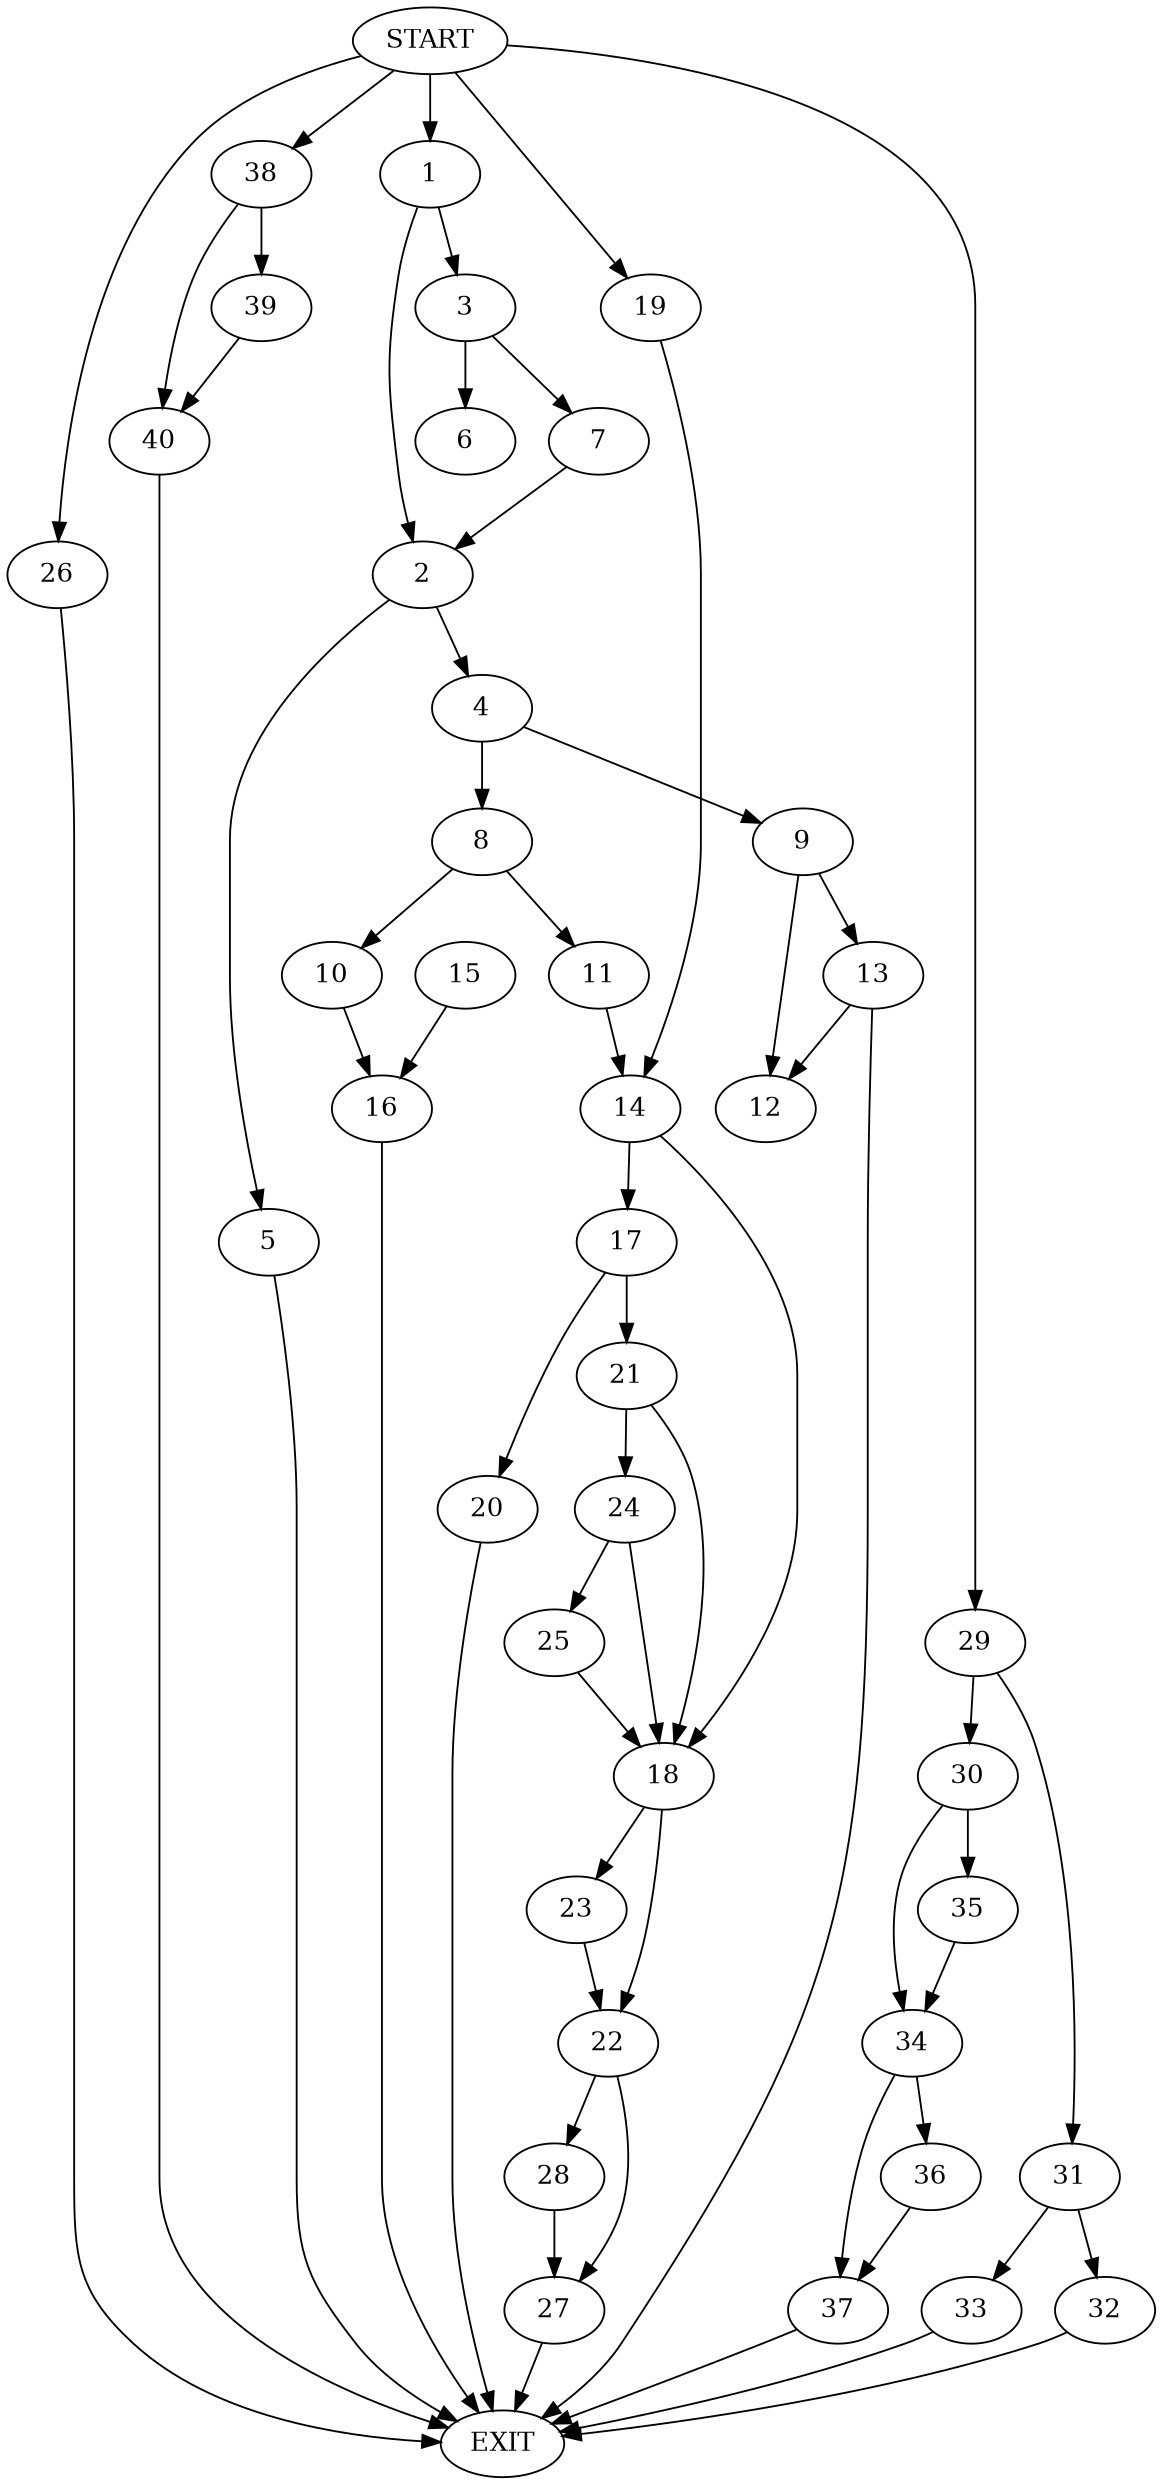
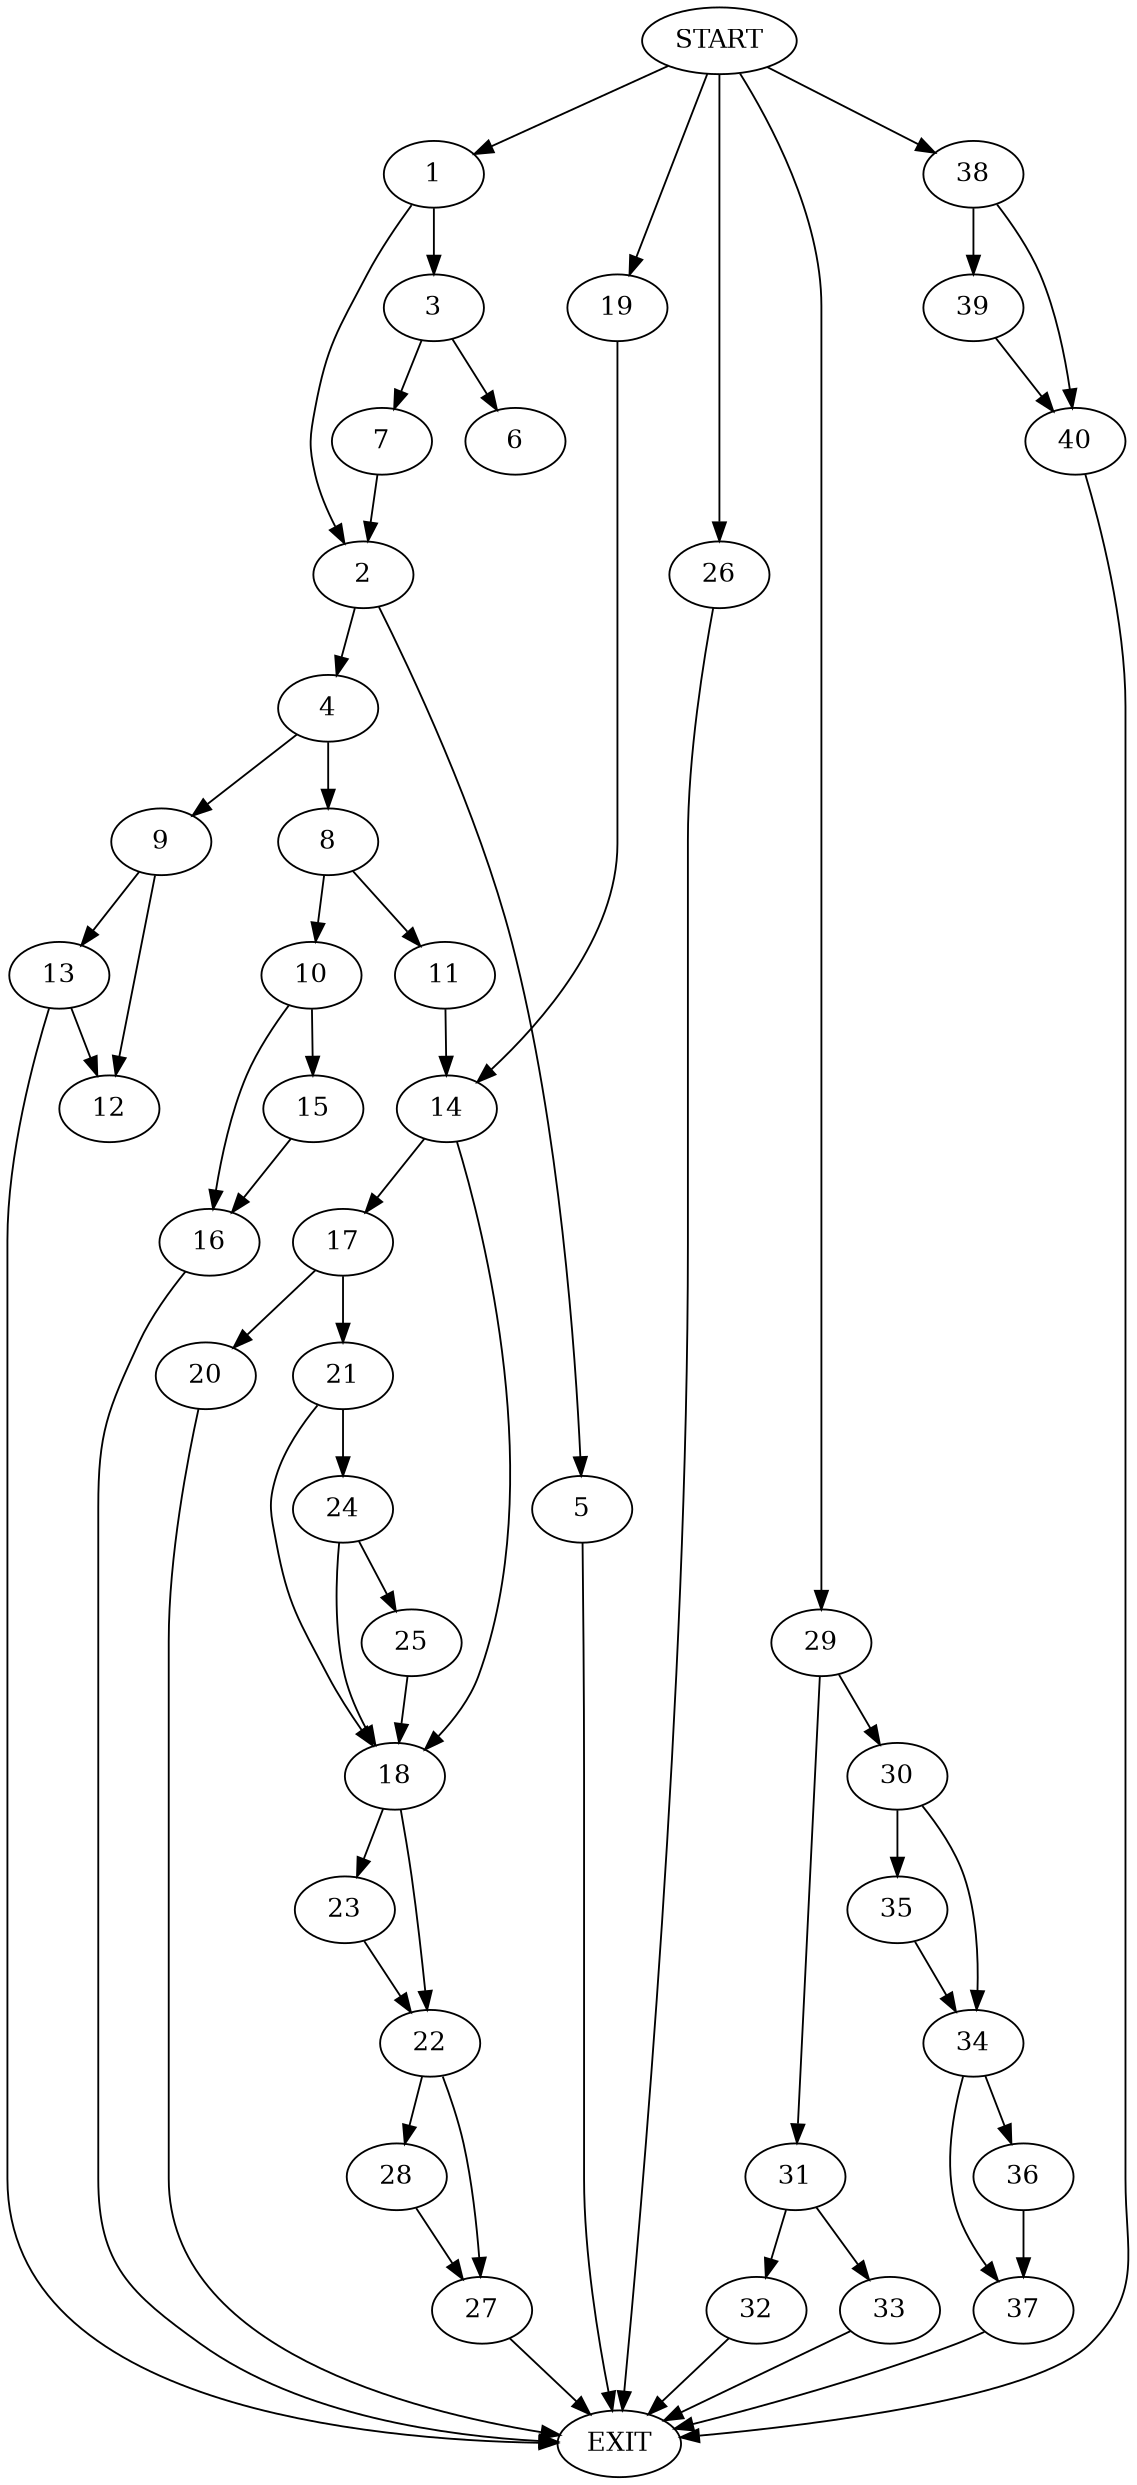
none -> (312, 1033)
